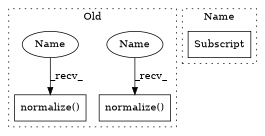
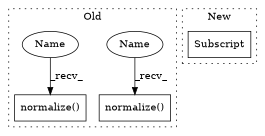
(219, 17) -> (219, 17)
